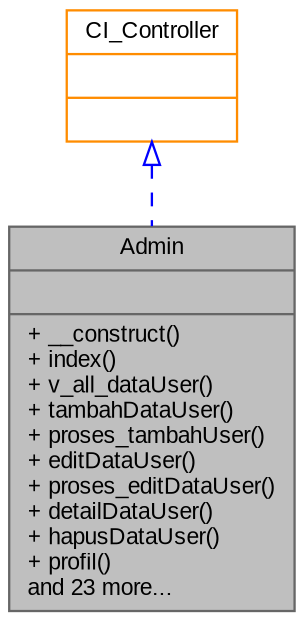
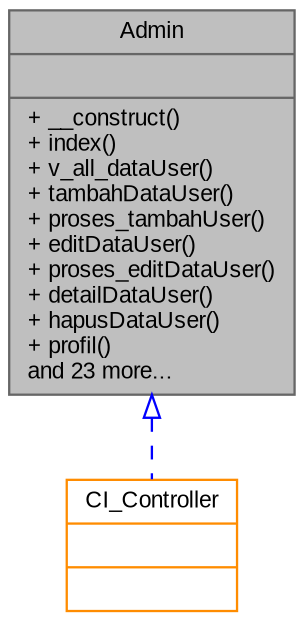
(152, 196) -> (152, 449)
